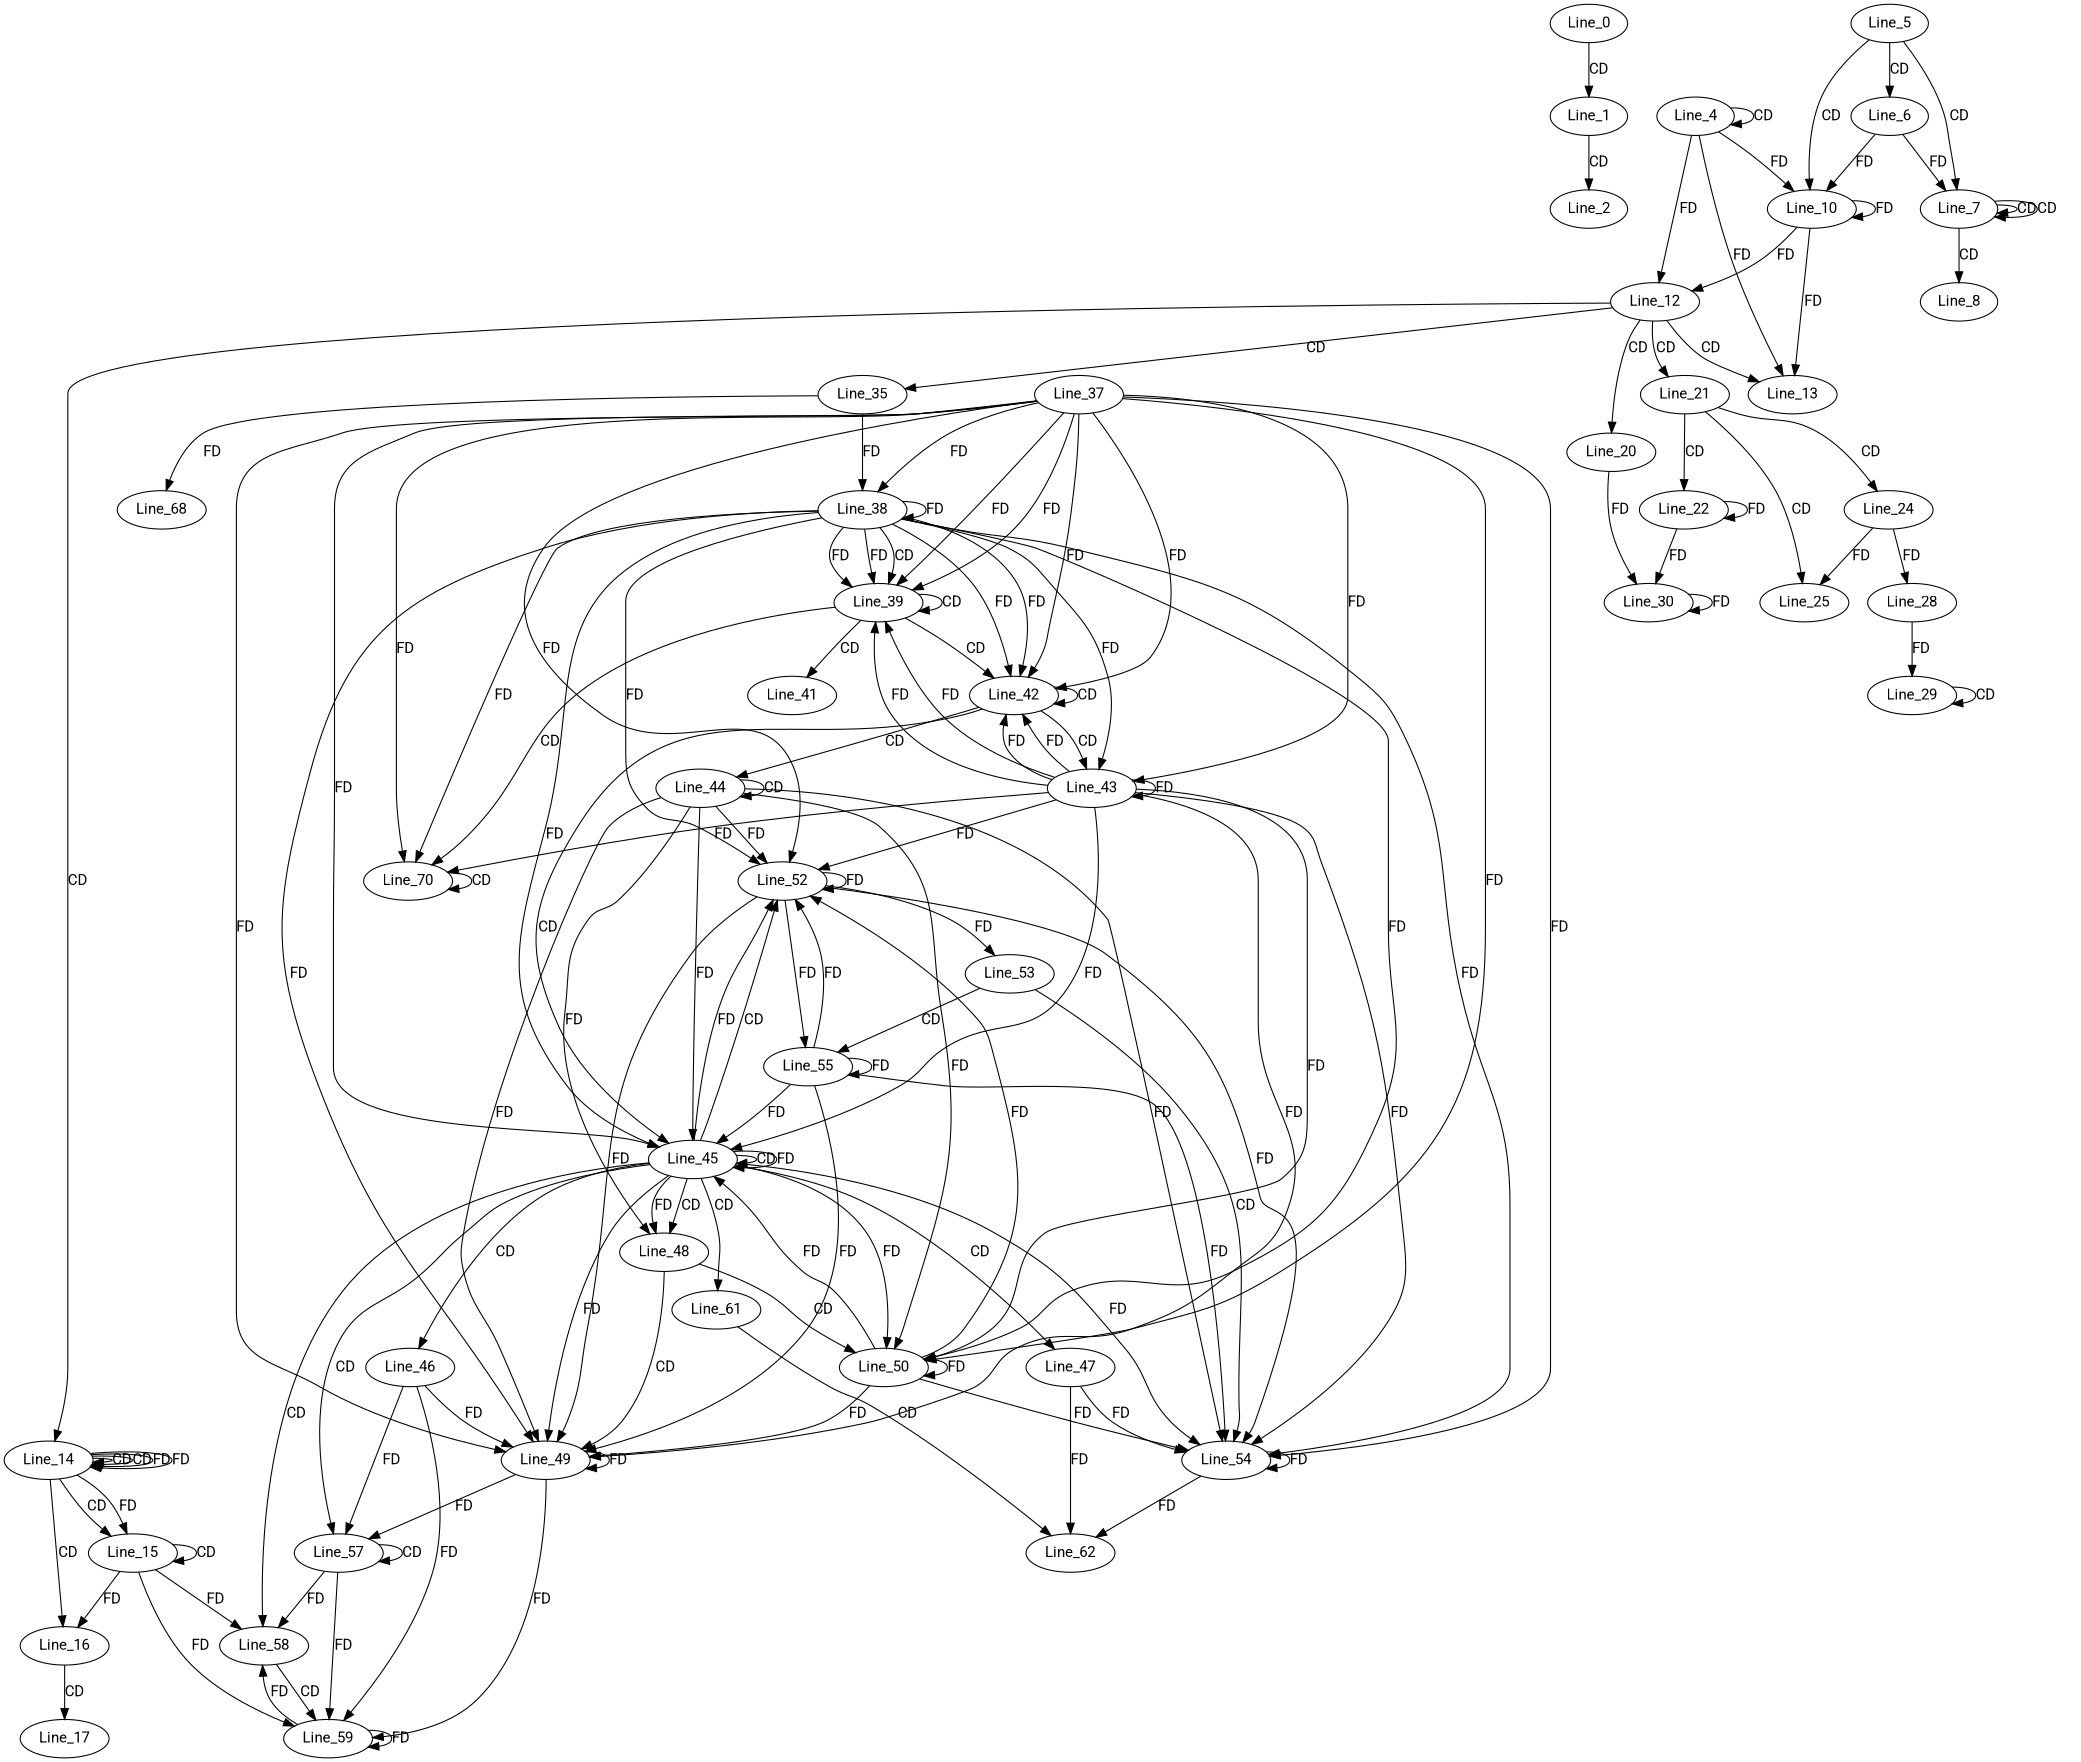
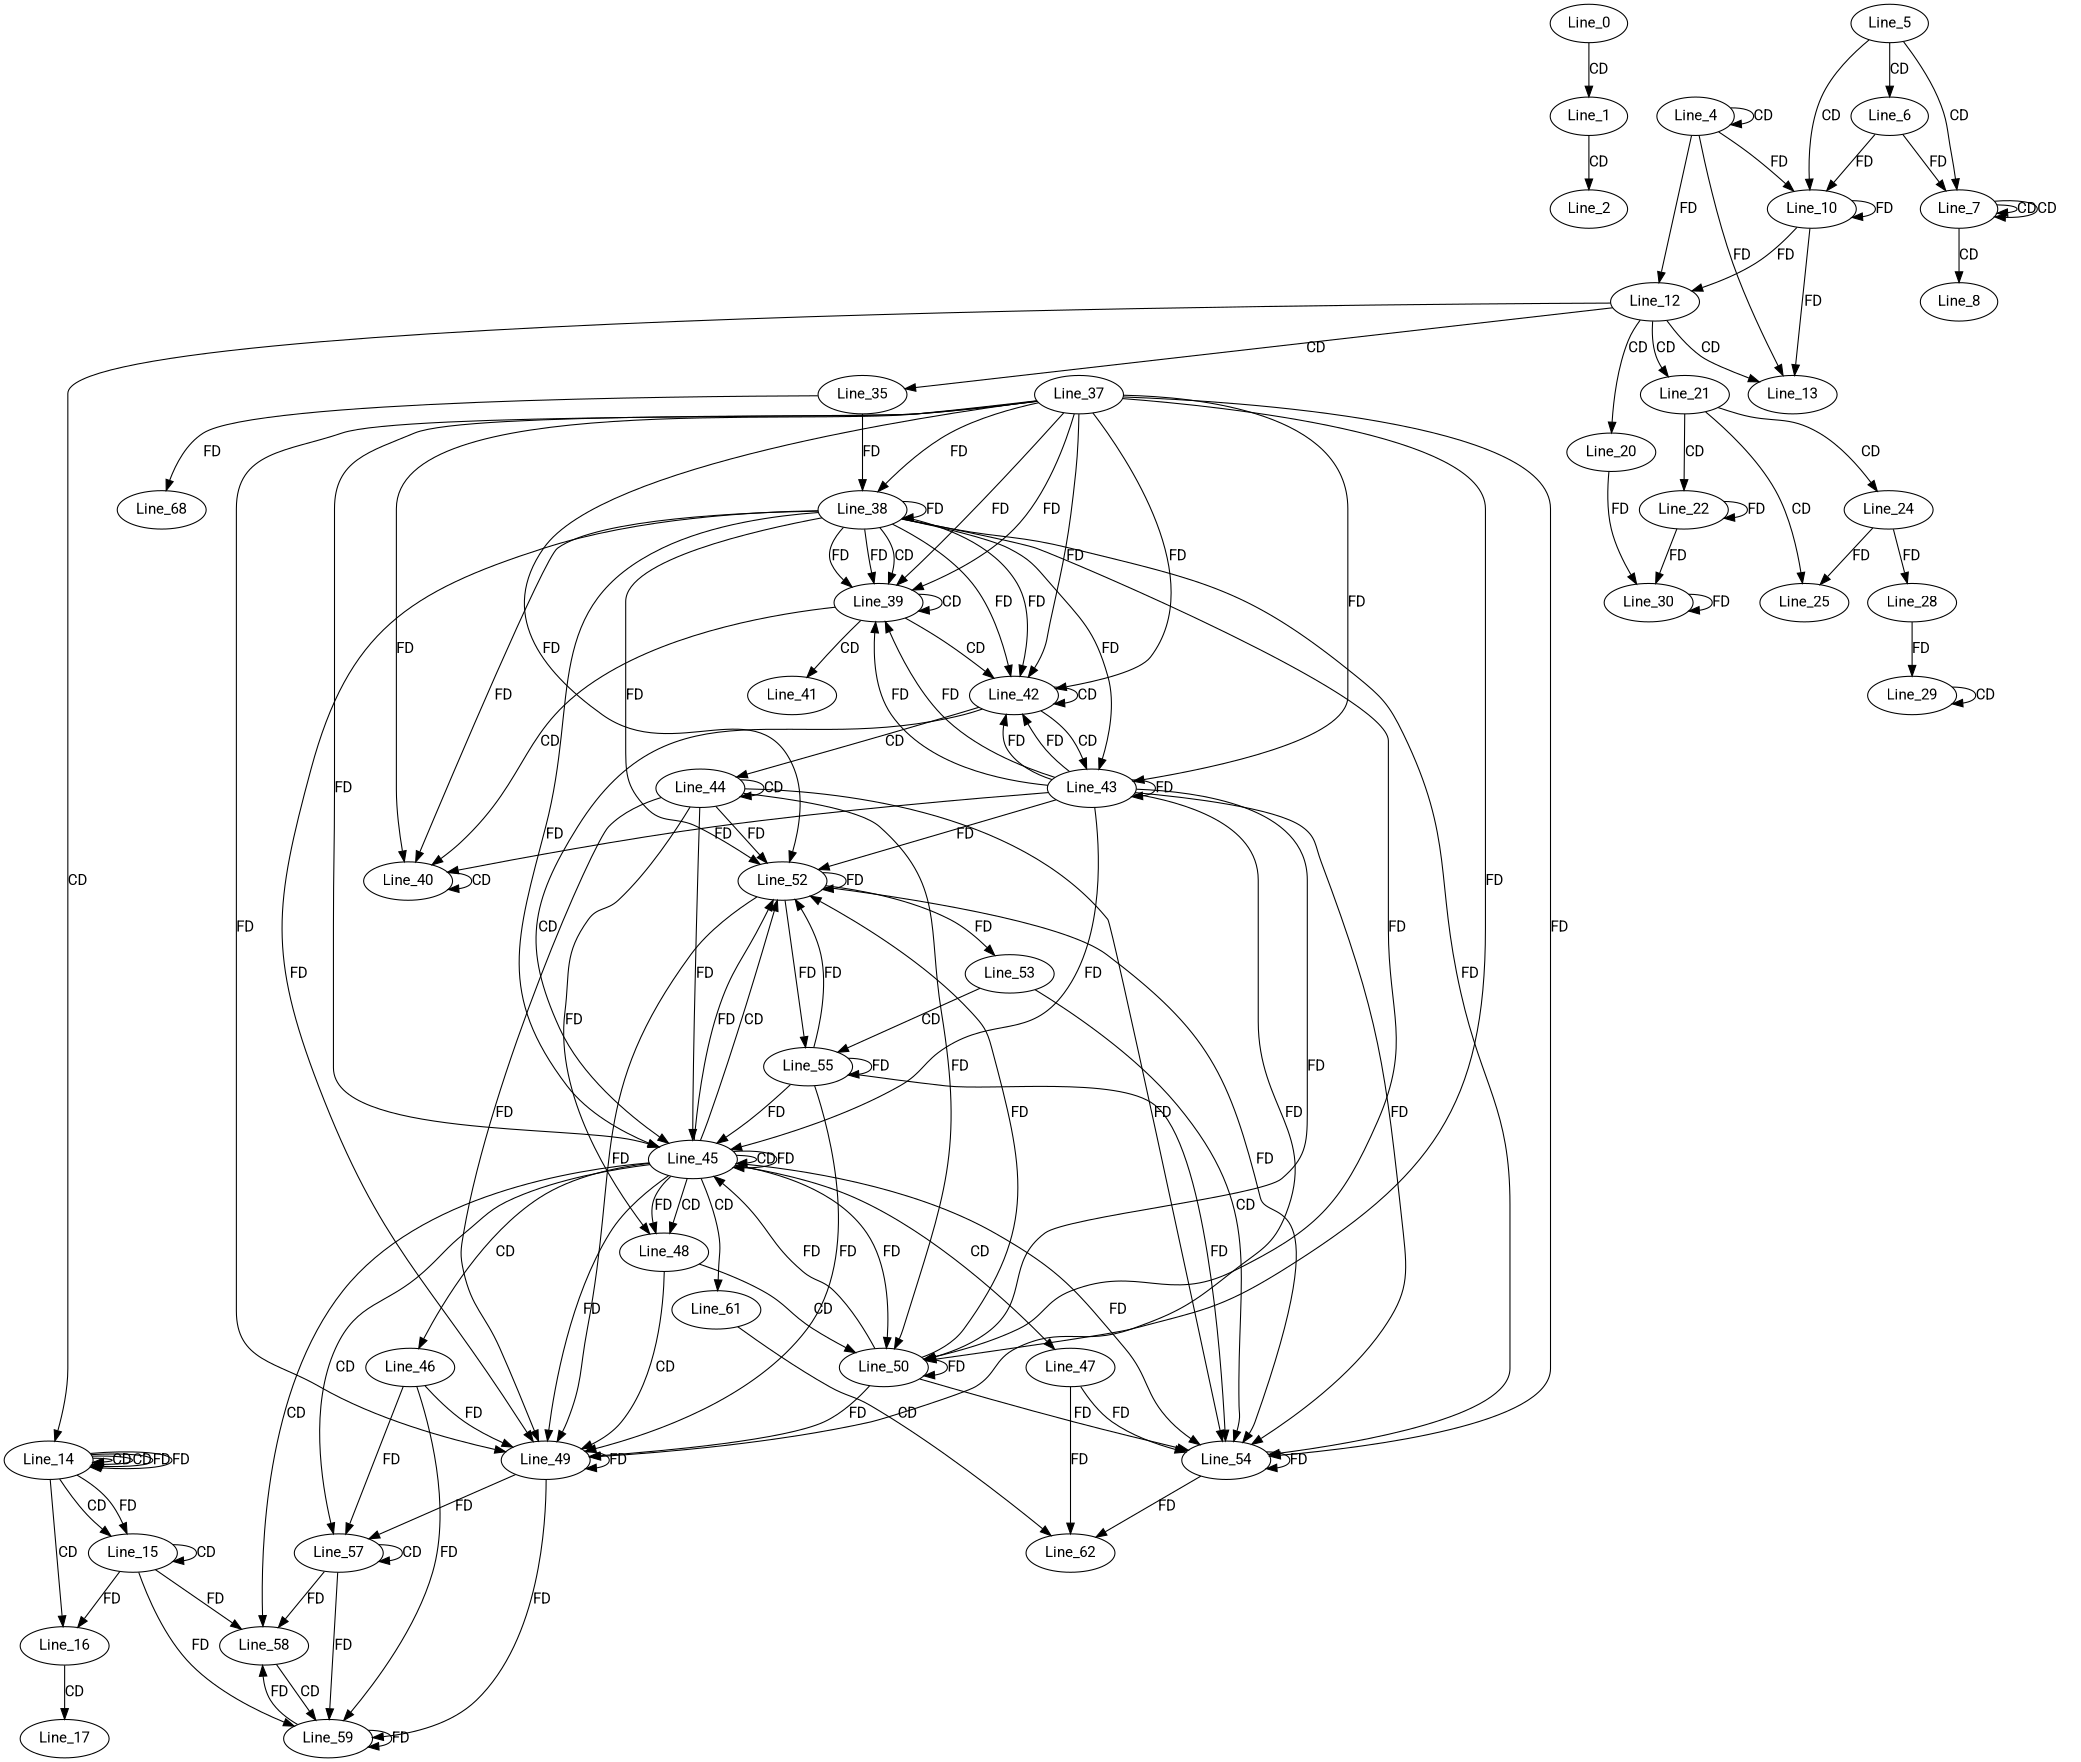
(408, 881) -> (408, 881)
